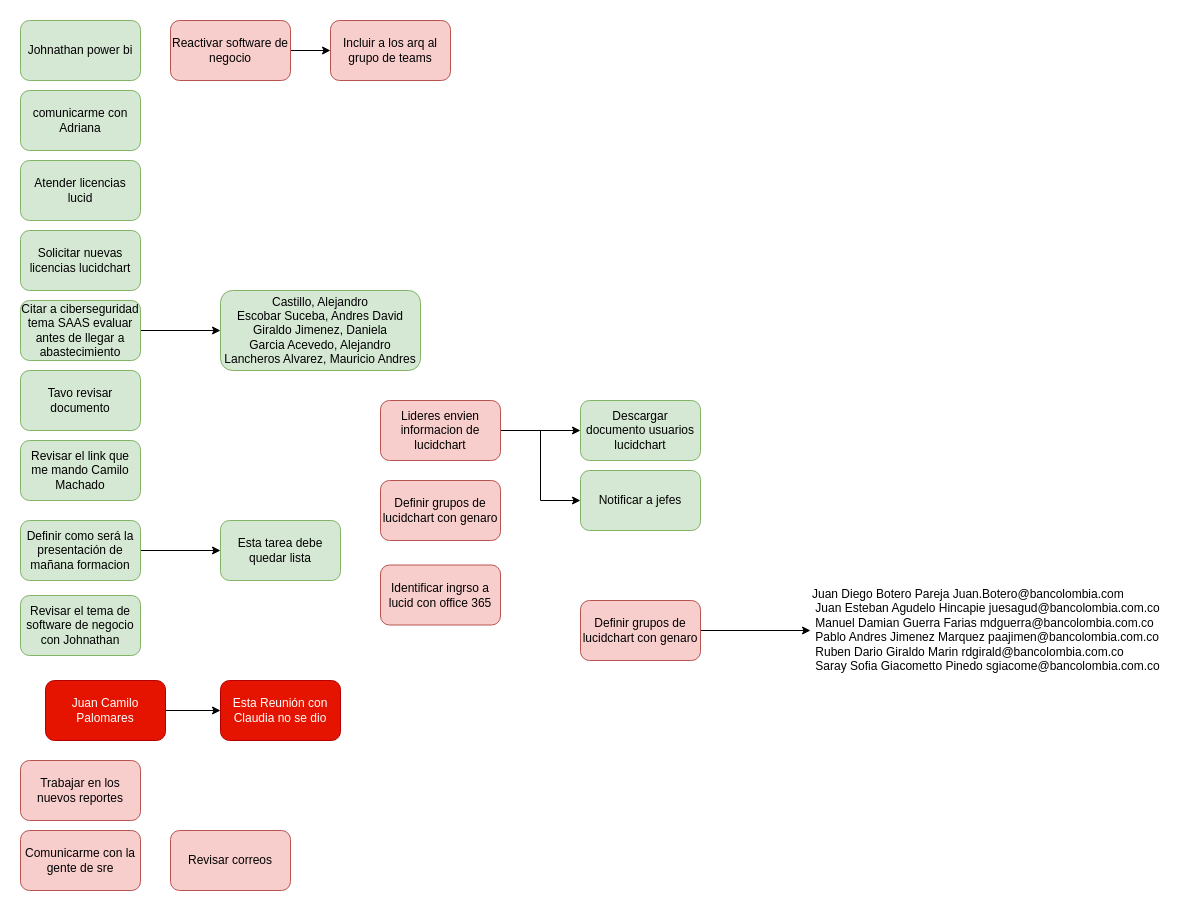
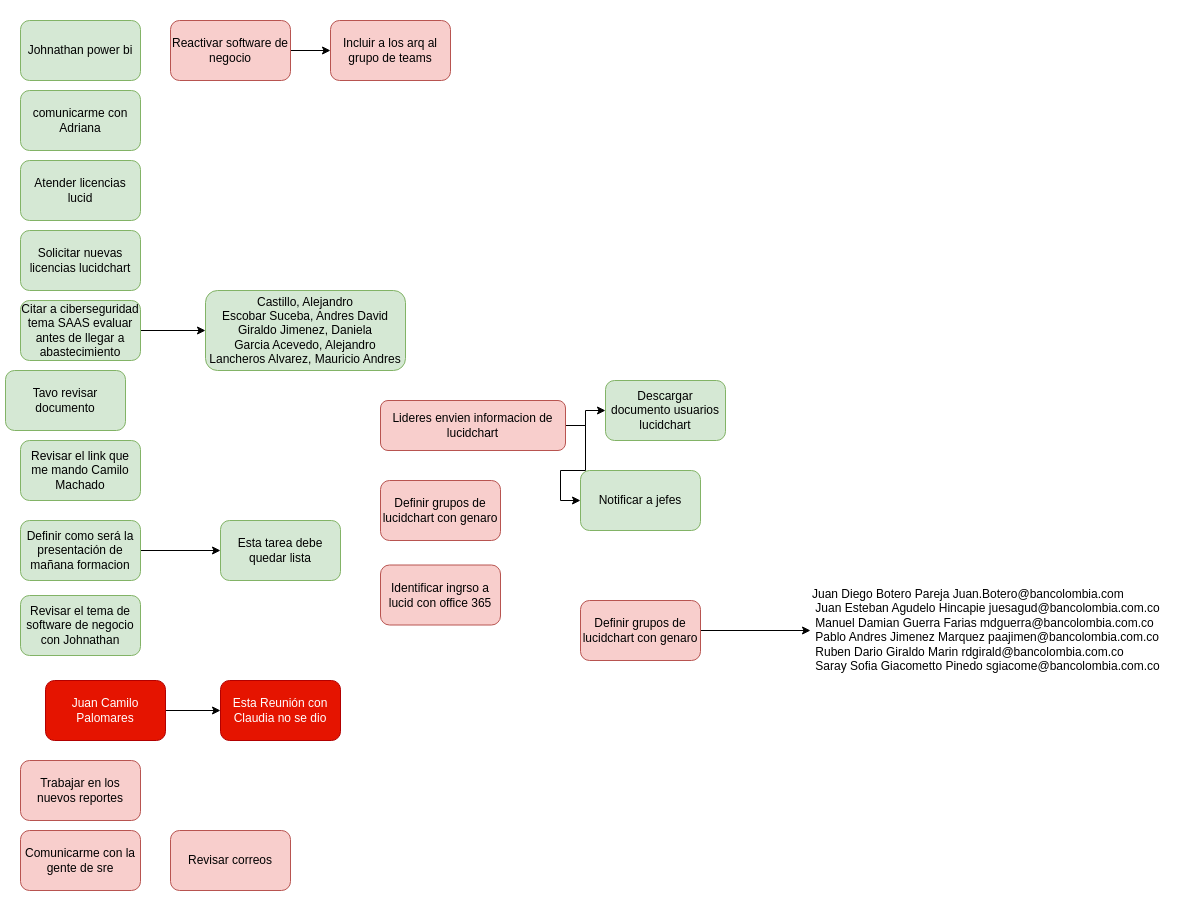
(321, 331) -> (306, 331)
(81, 401) -> (66, 401)
(441, 431) -> (473, 426)
(641, 431) -> (666, 411)
